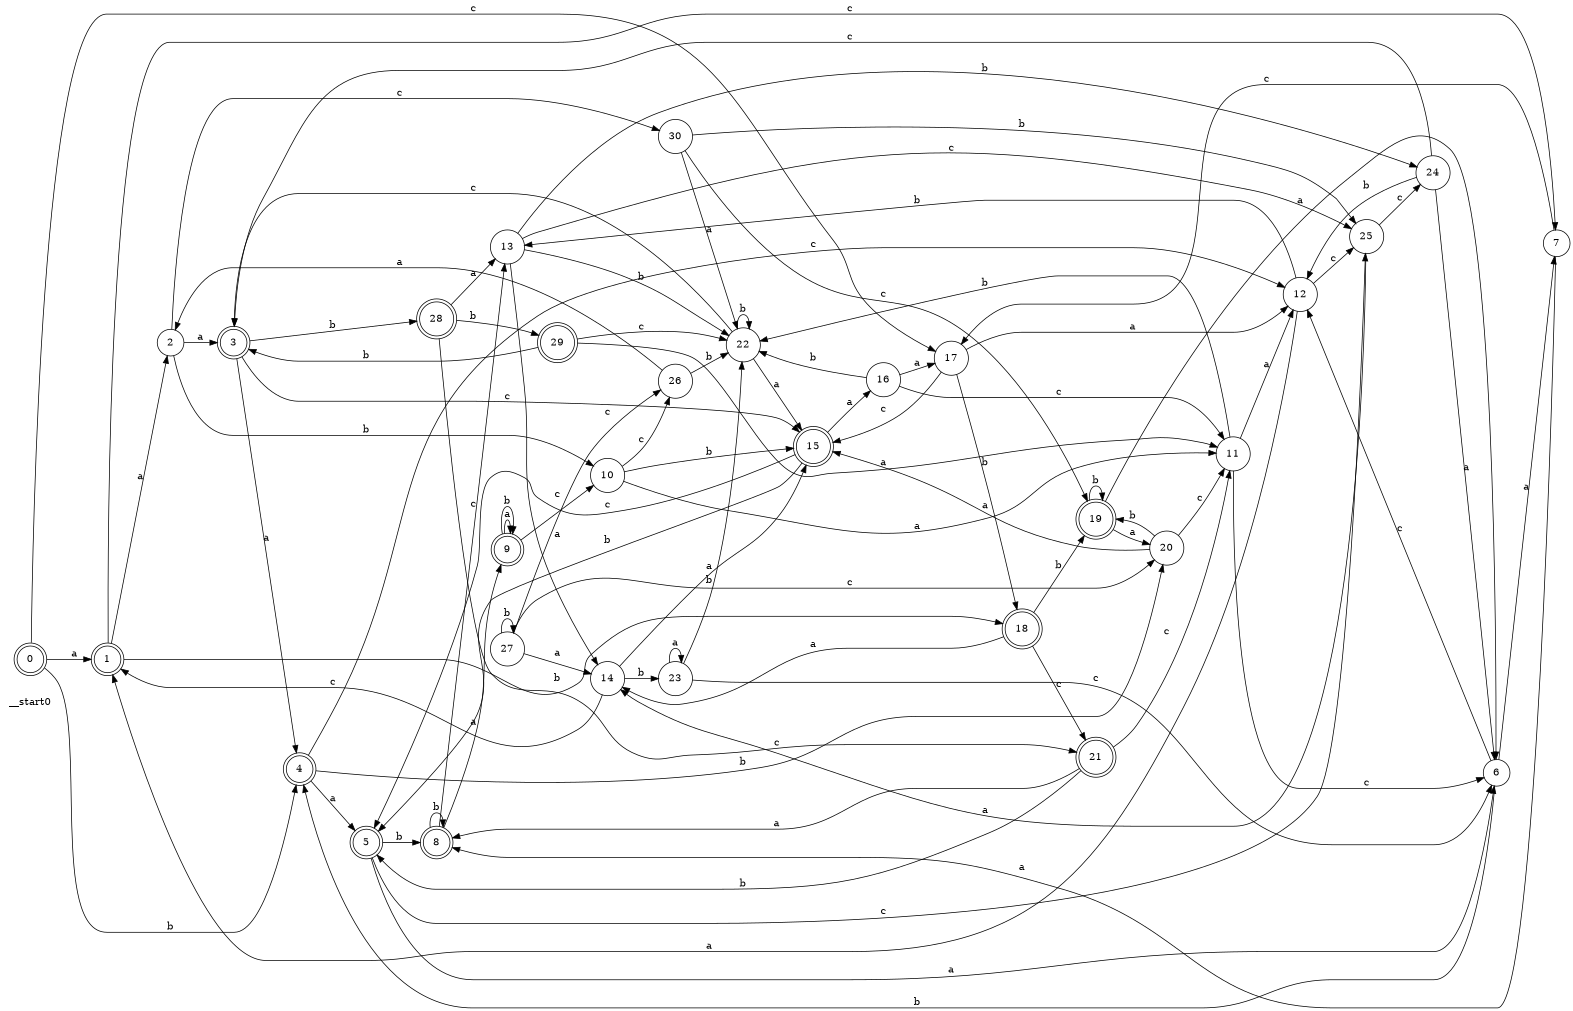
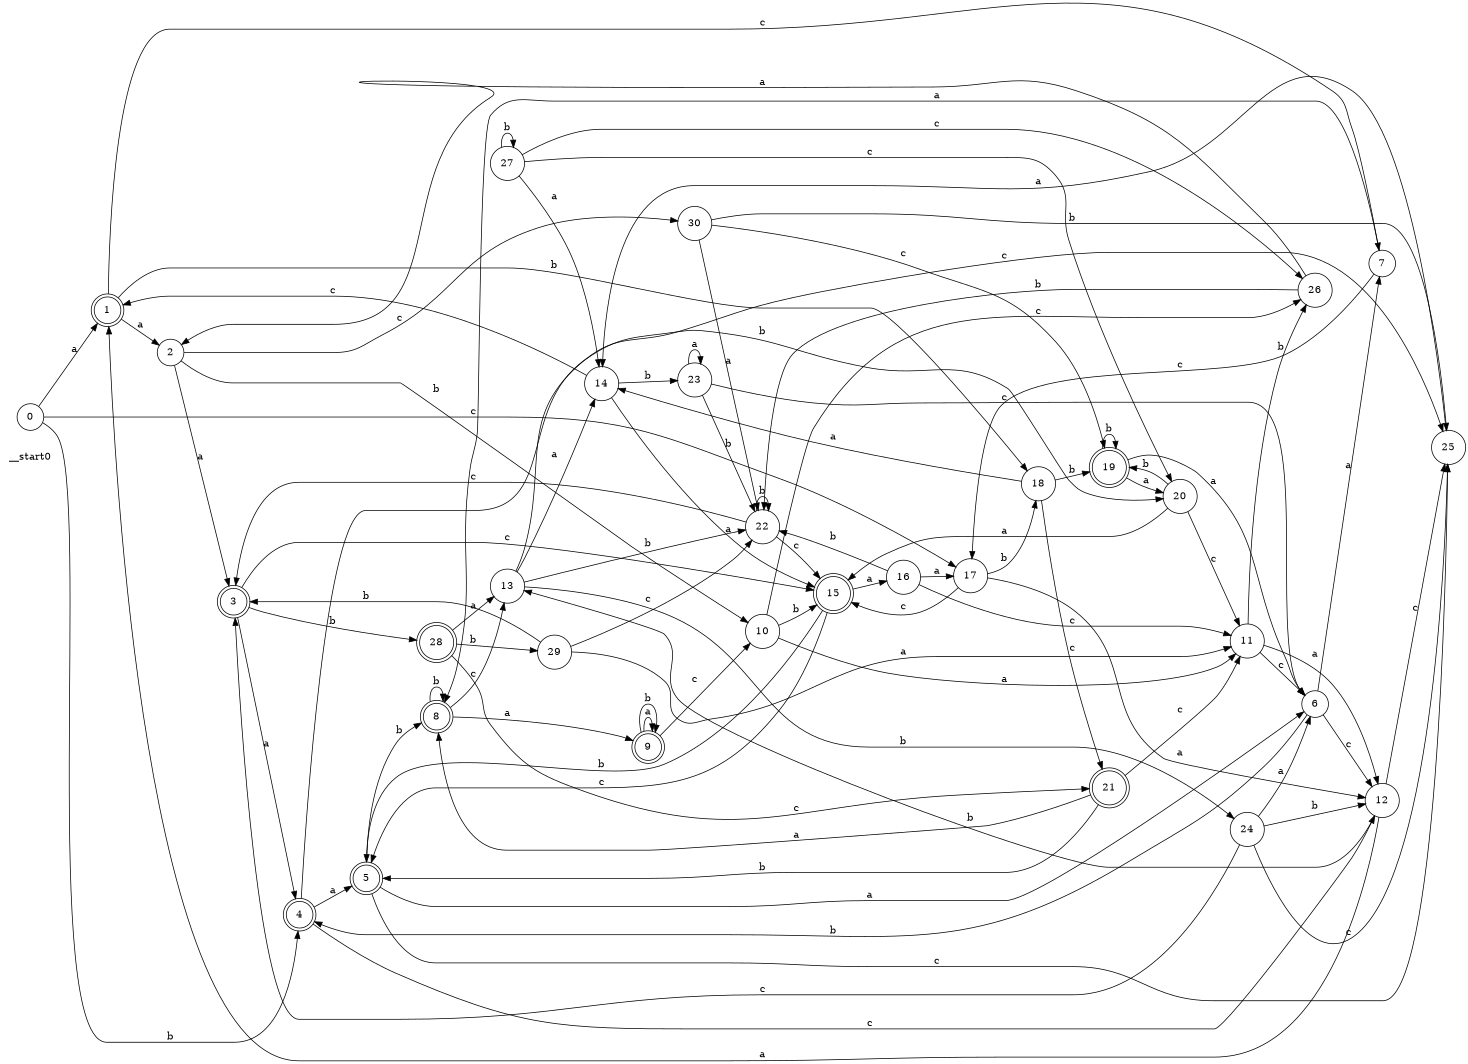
(1397, 207) -> (1417, 788)
(1053, 276) -> (1260, 465)
(558, 343) -> (555, 652)
(777, 385) -> (797, 546)
(1022, 629) -> (1038, 484)
(30, 659) -> (30, 417)
